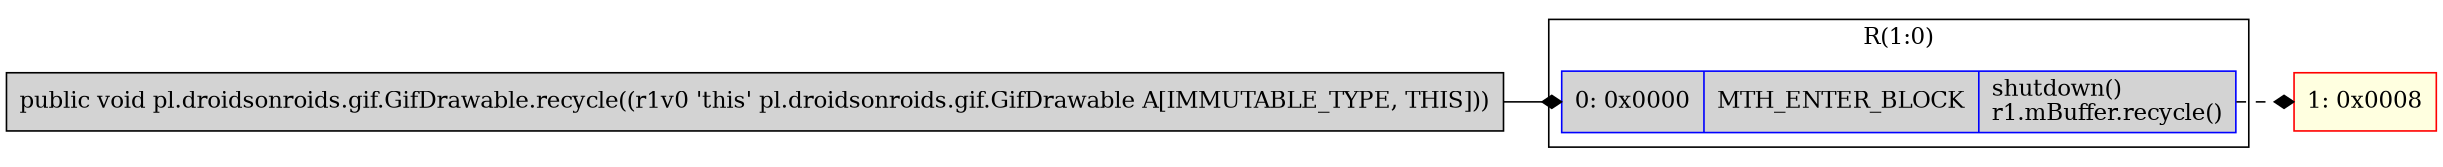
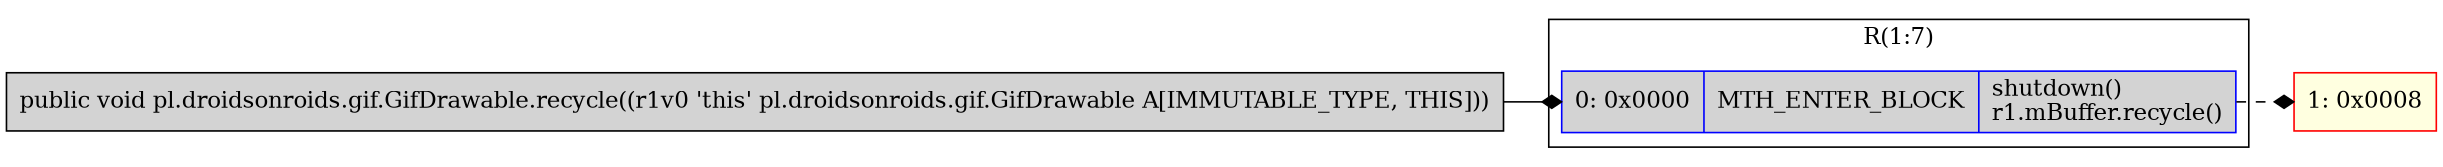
(1899, 38) -> (1899, 38)
